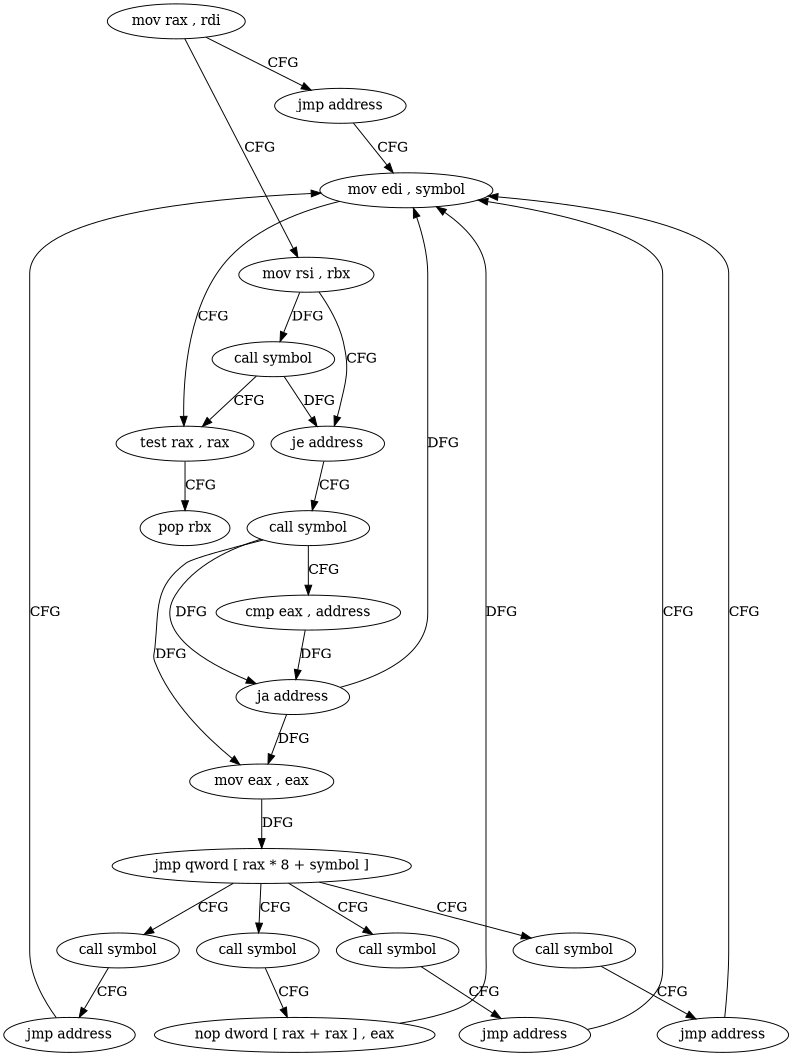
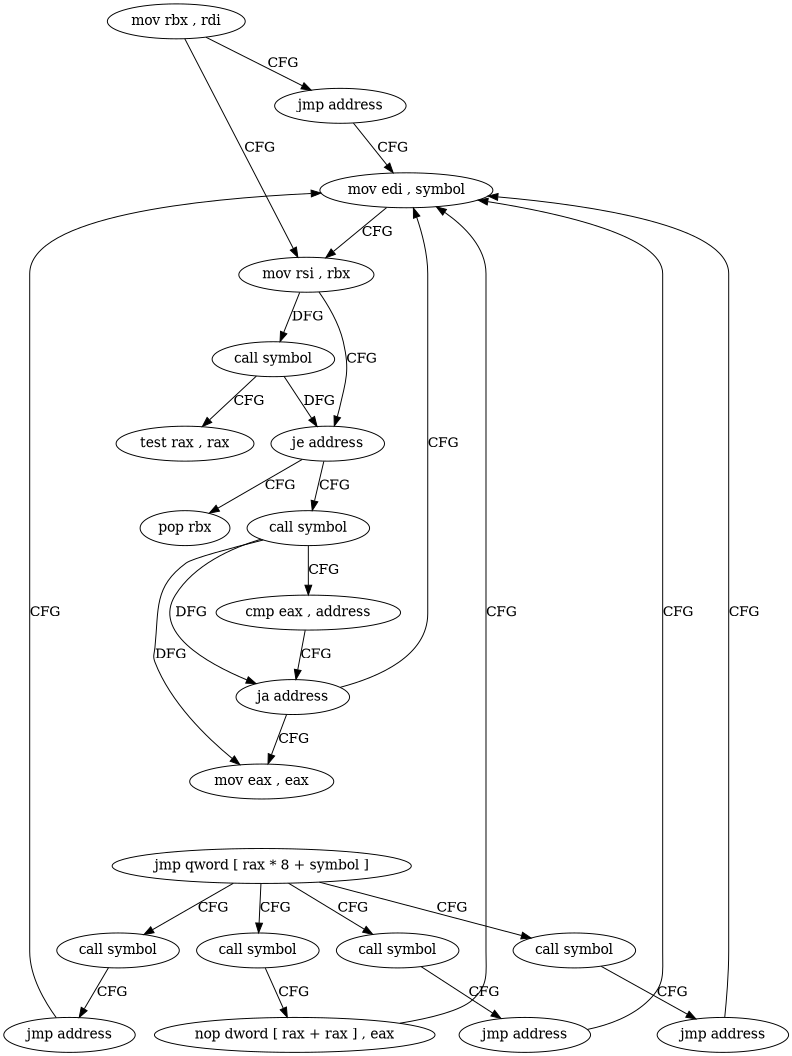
(176, 21) -> (176, 21)
(216, 275) -> (360, 229)
(443, 444) -> (443, 444)
(185, 481) -> (260, 484)
(502, 613) -> (502, 613)
(316, 655) -> (316, 655)
(294, 739) -> (294, 739)
(262, 819) -> none
